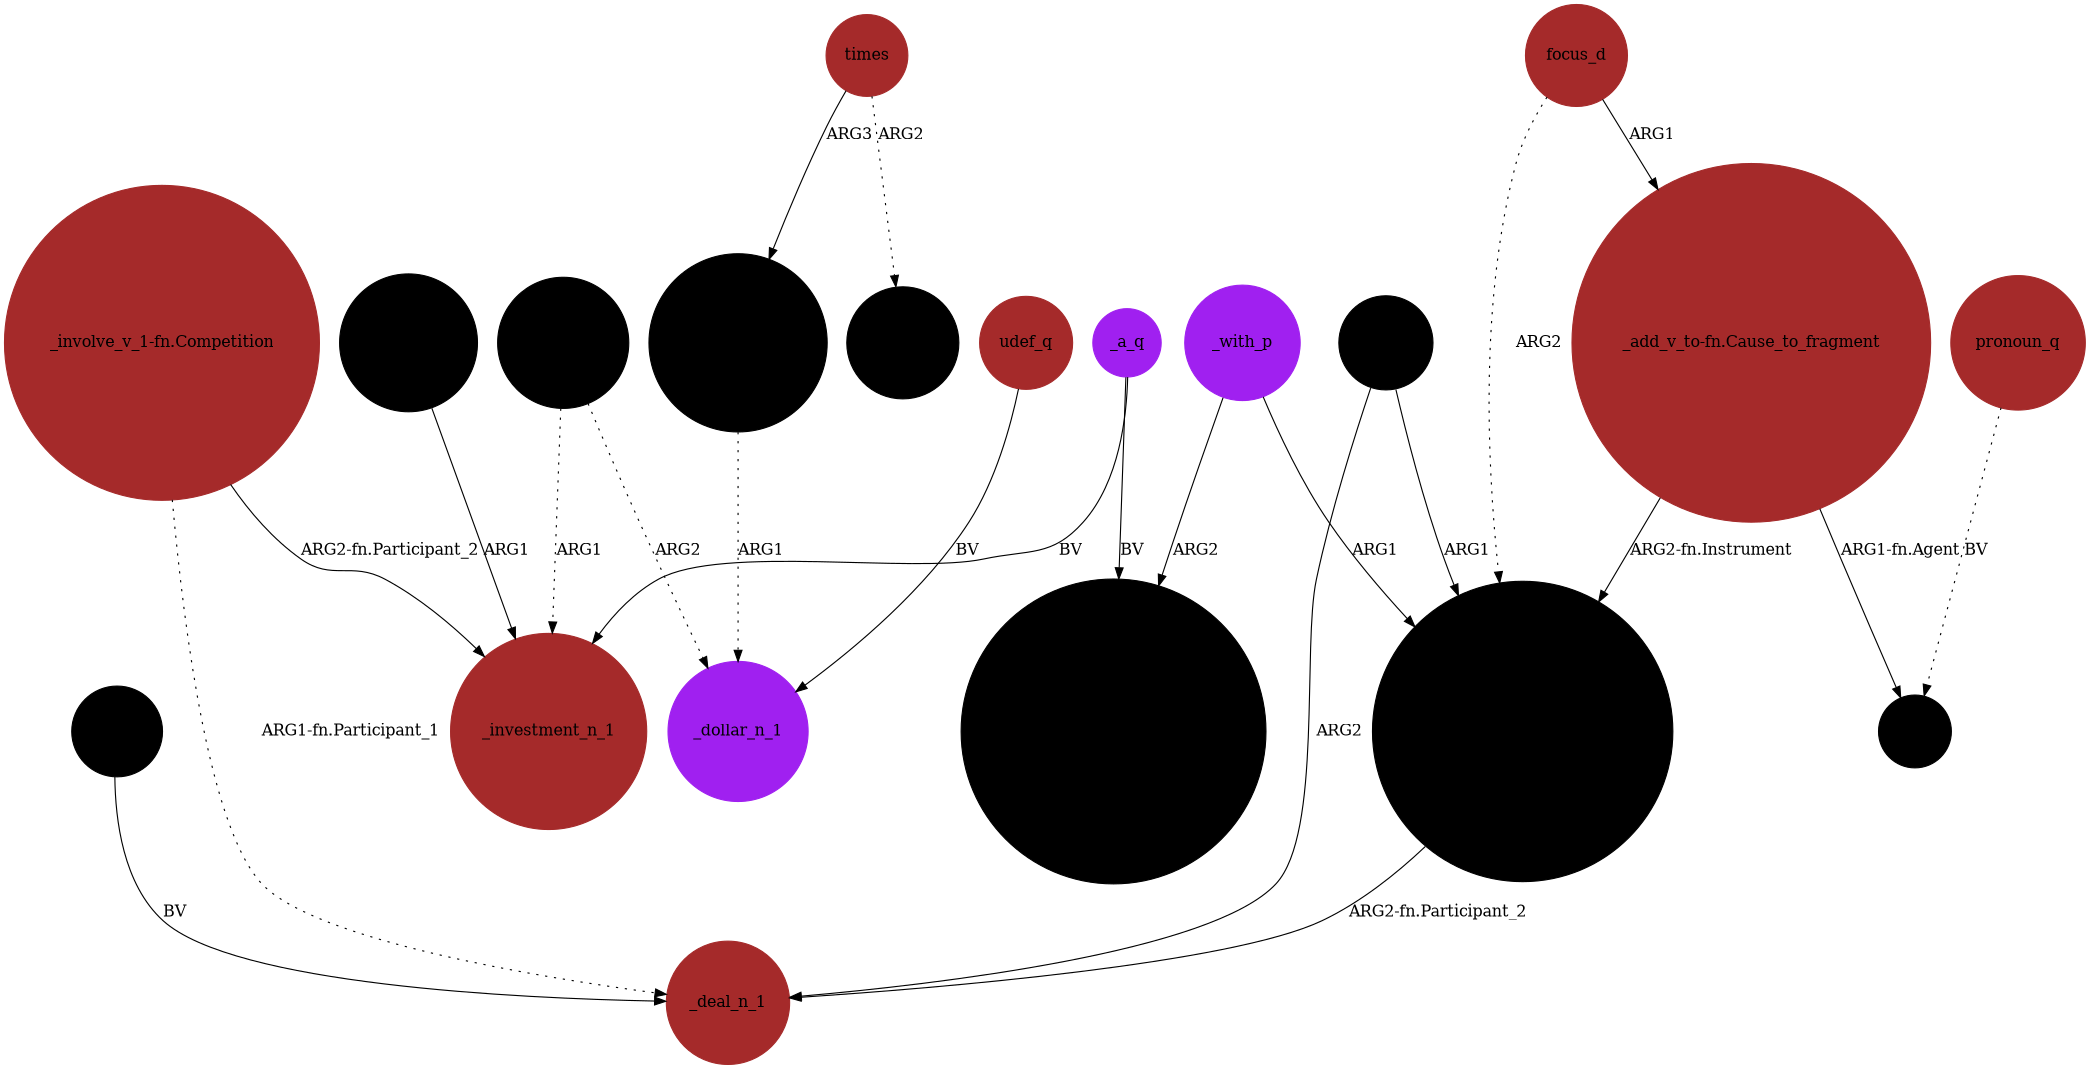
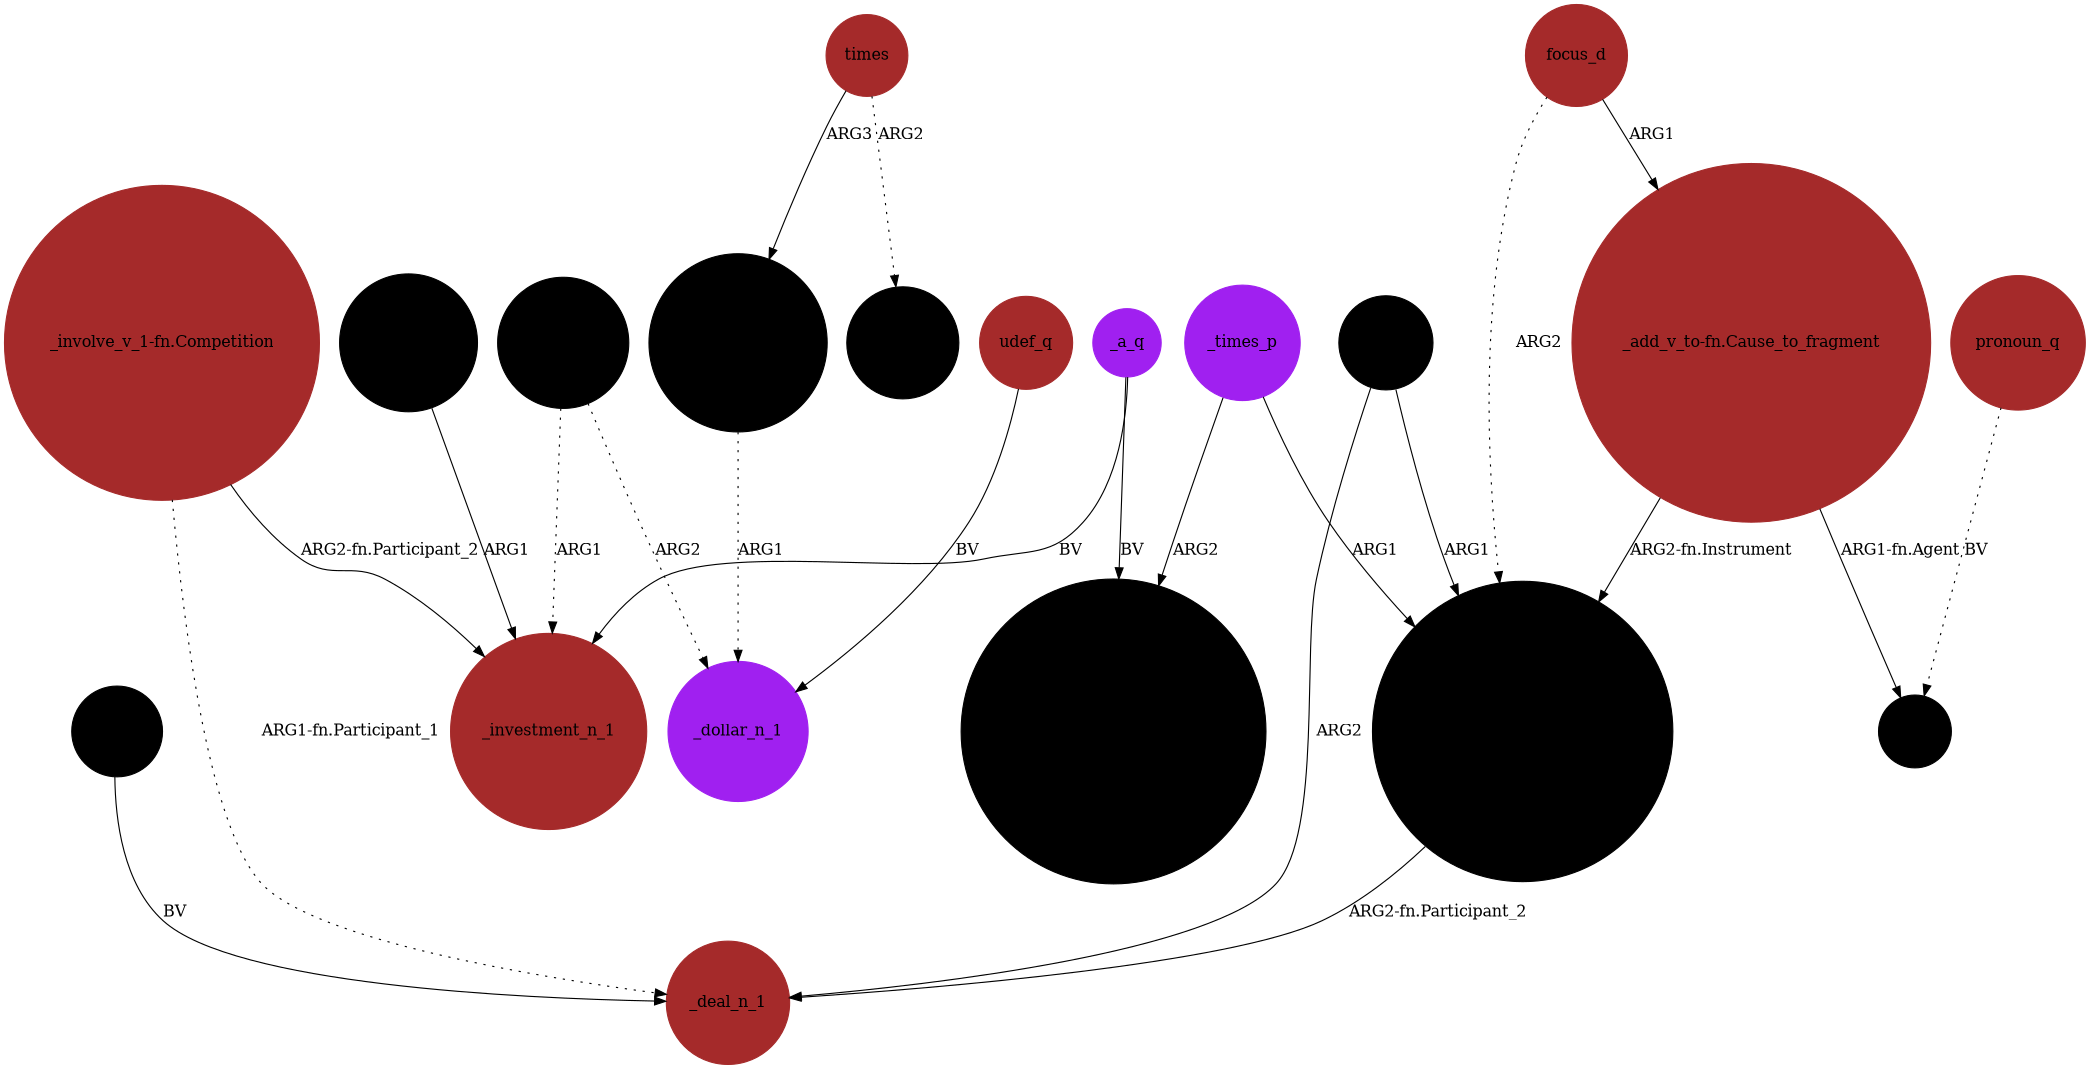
(1242, 343) -> (1242, 343)
